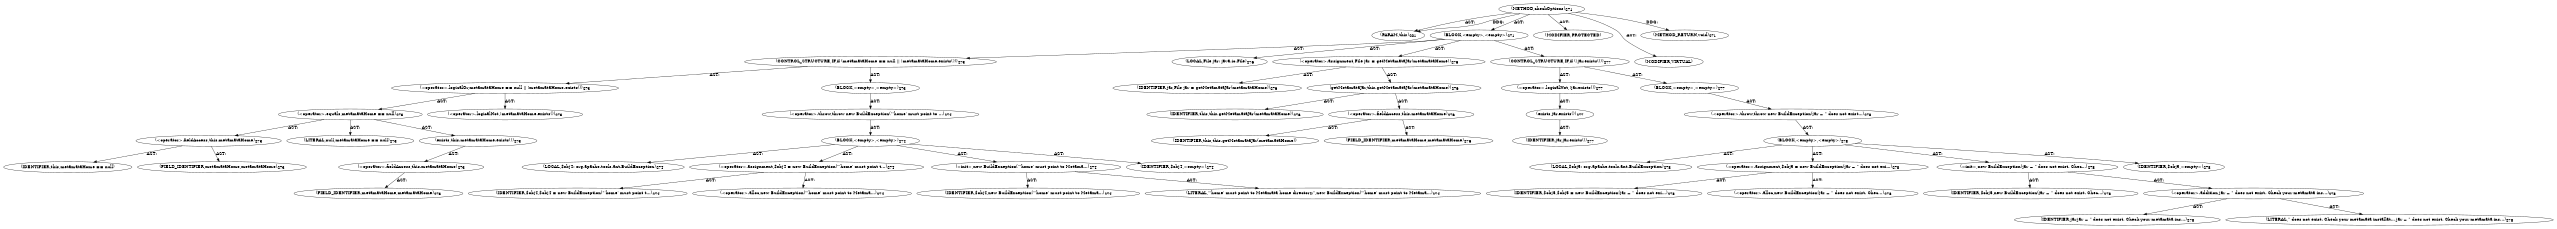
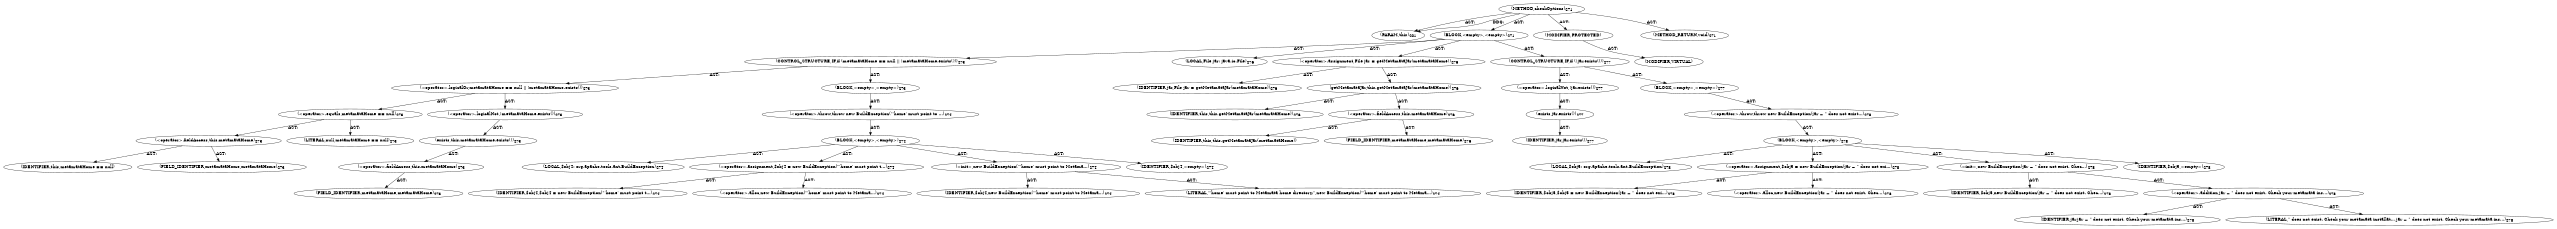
(1653, 22) -> (1653, 22)
(1614, 29) -> (1612, 52)
(413, 127) -> (493, 127)
